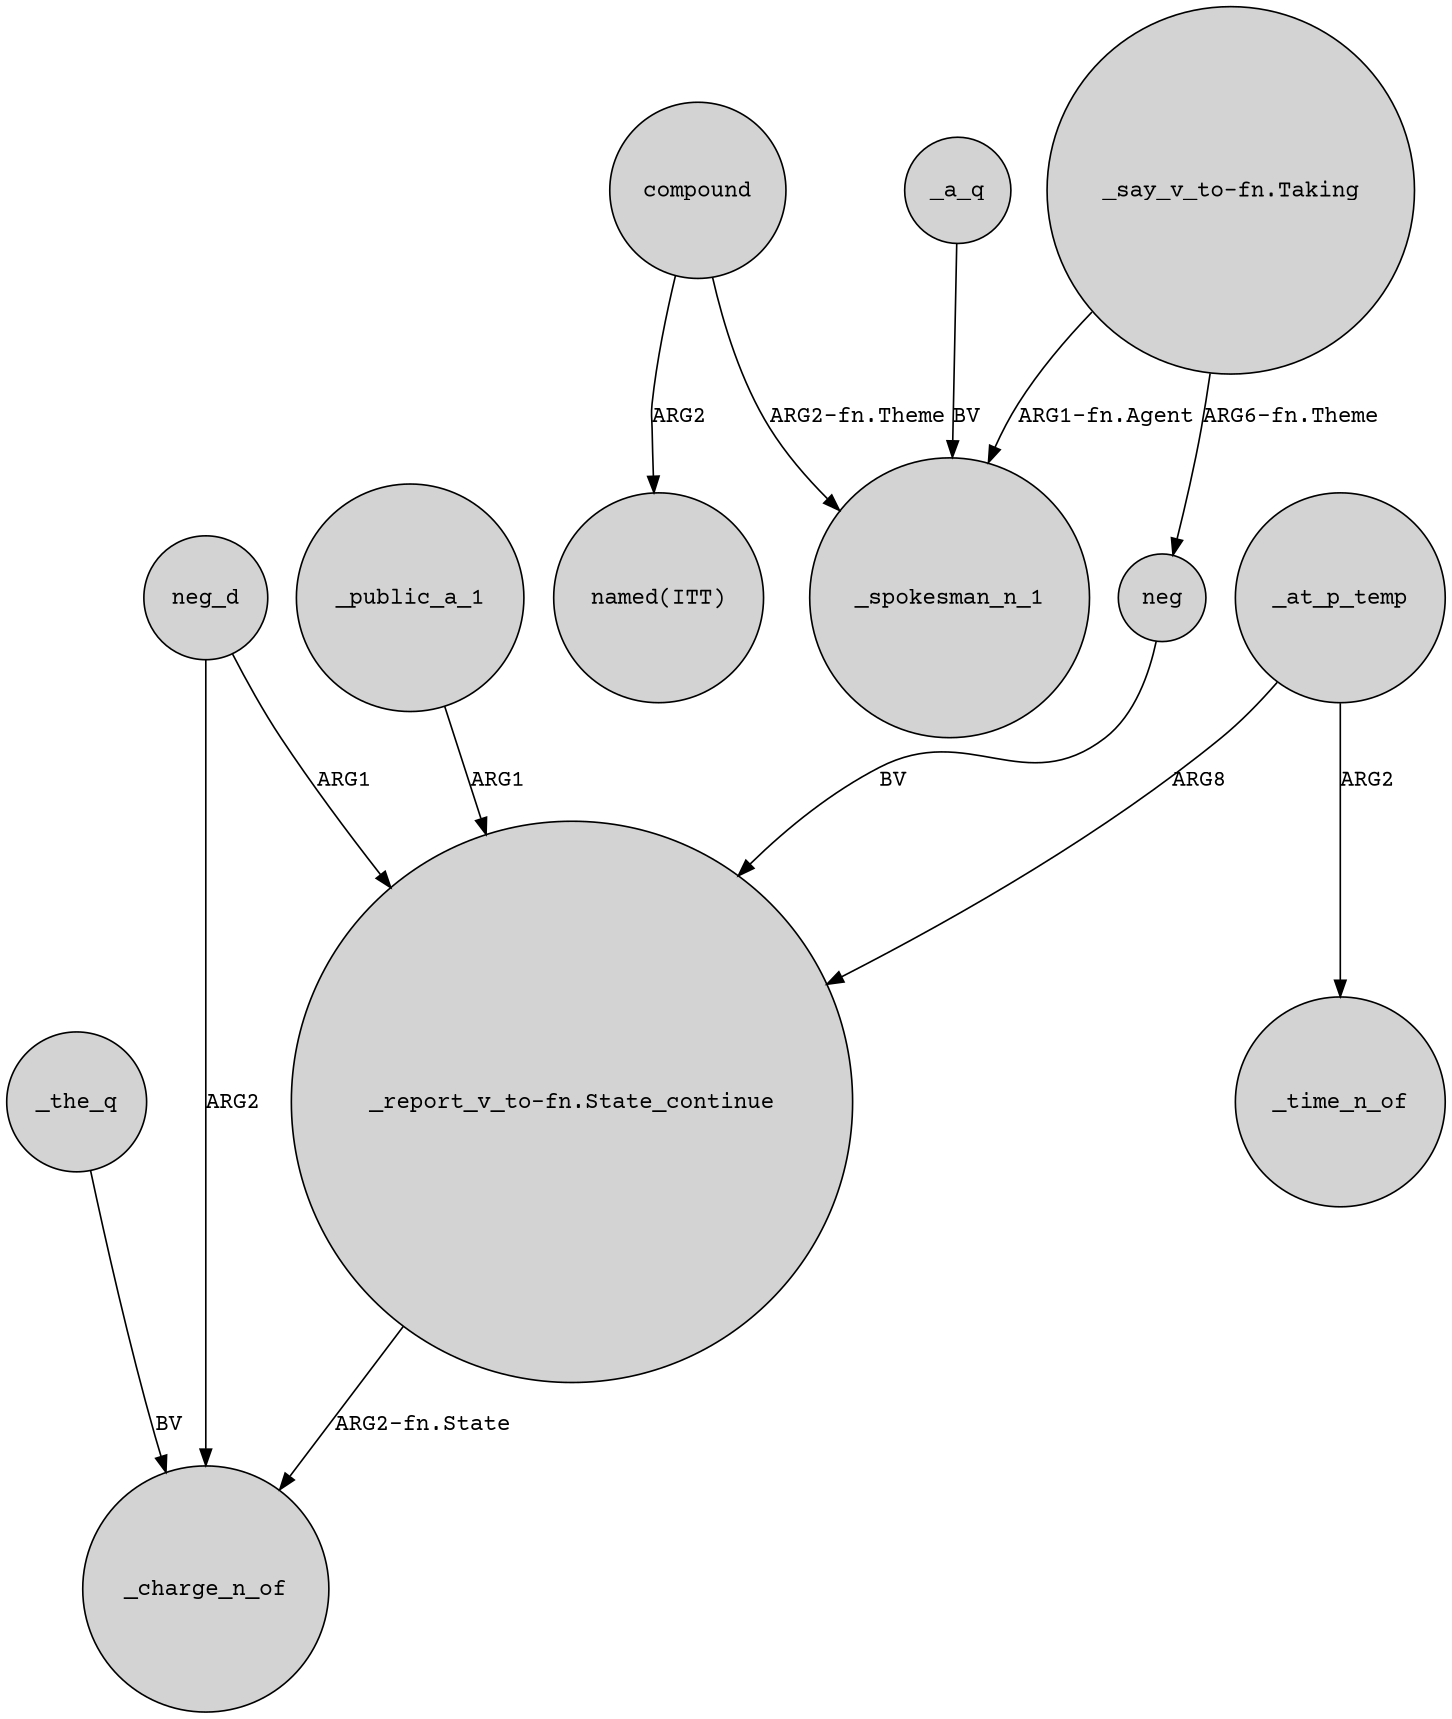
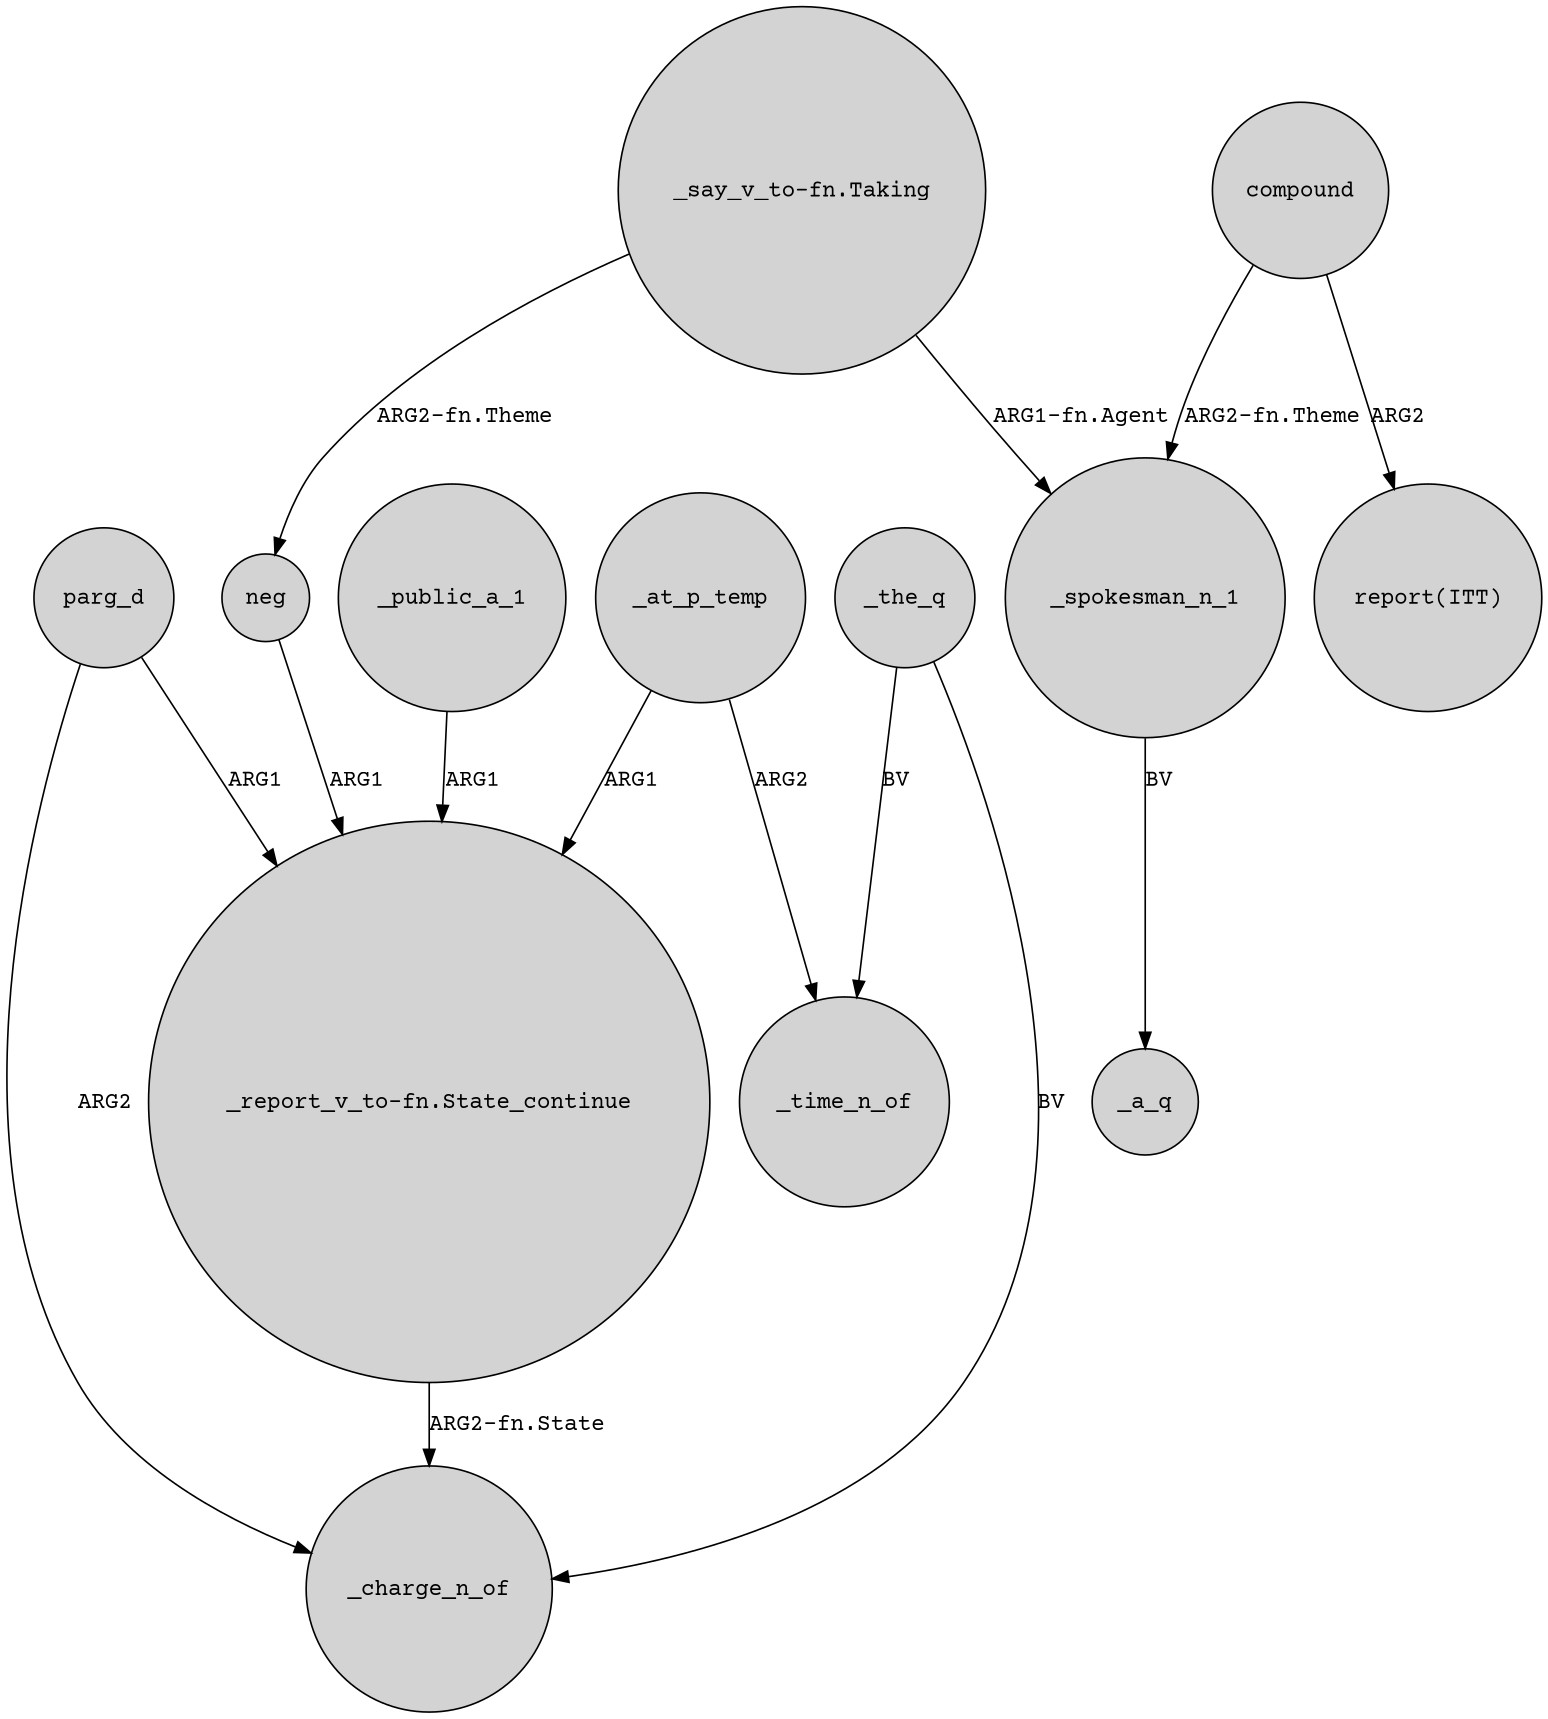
(955, 342) -> (1145, 885)
(1291, 416) -> (465, 416)
(206, 598) -> (104, 598)
(659, 598) -> (1428, 598)
(893, 780) -> (357, 780)
(1200, 780) -> (632, 780)
none -> (878, 824)
